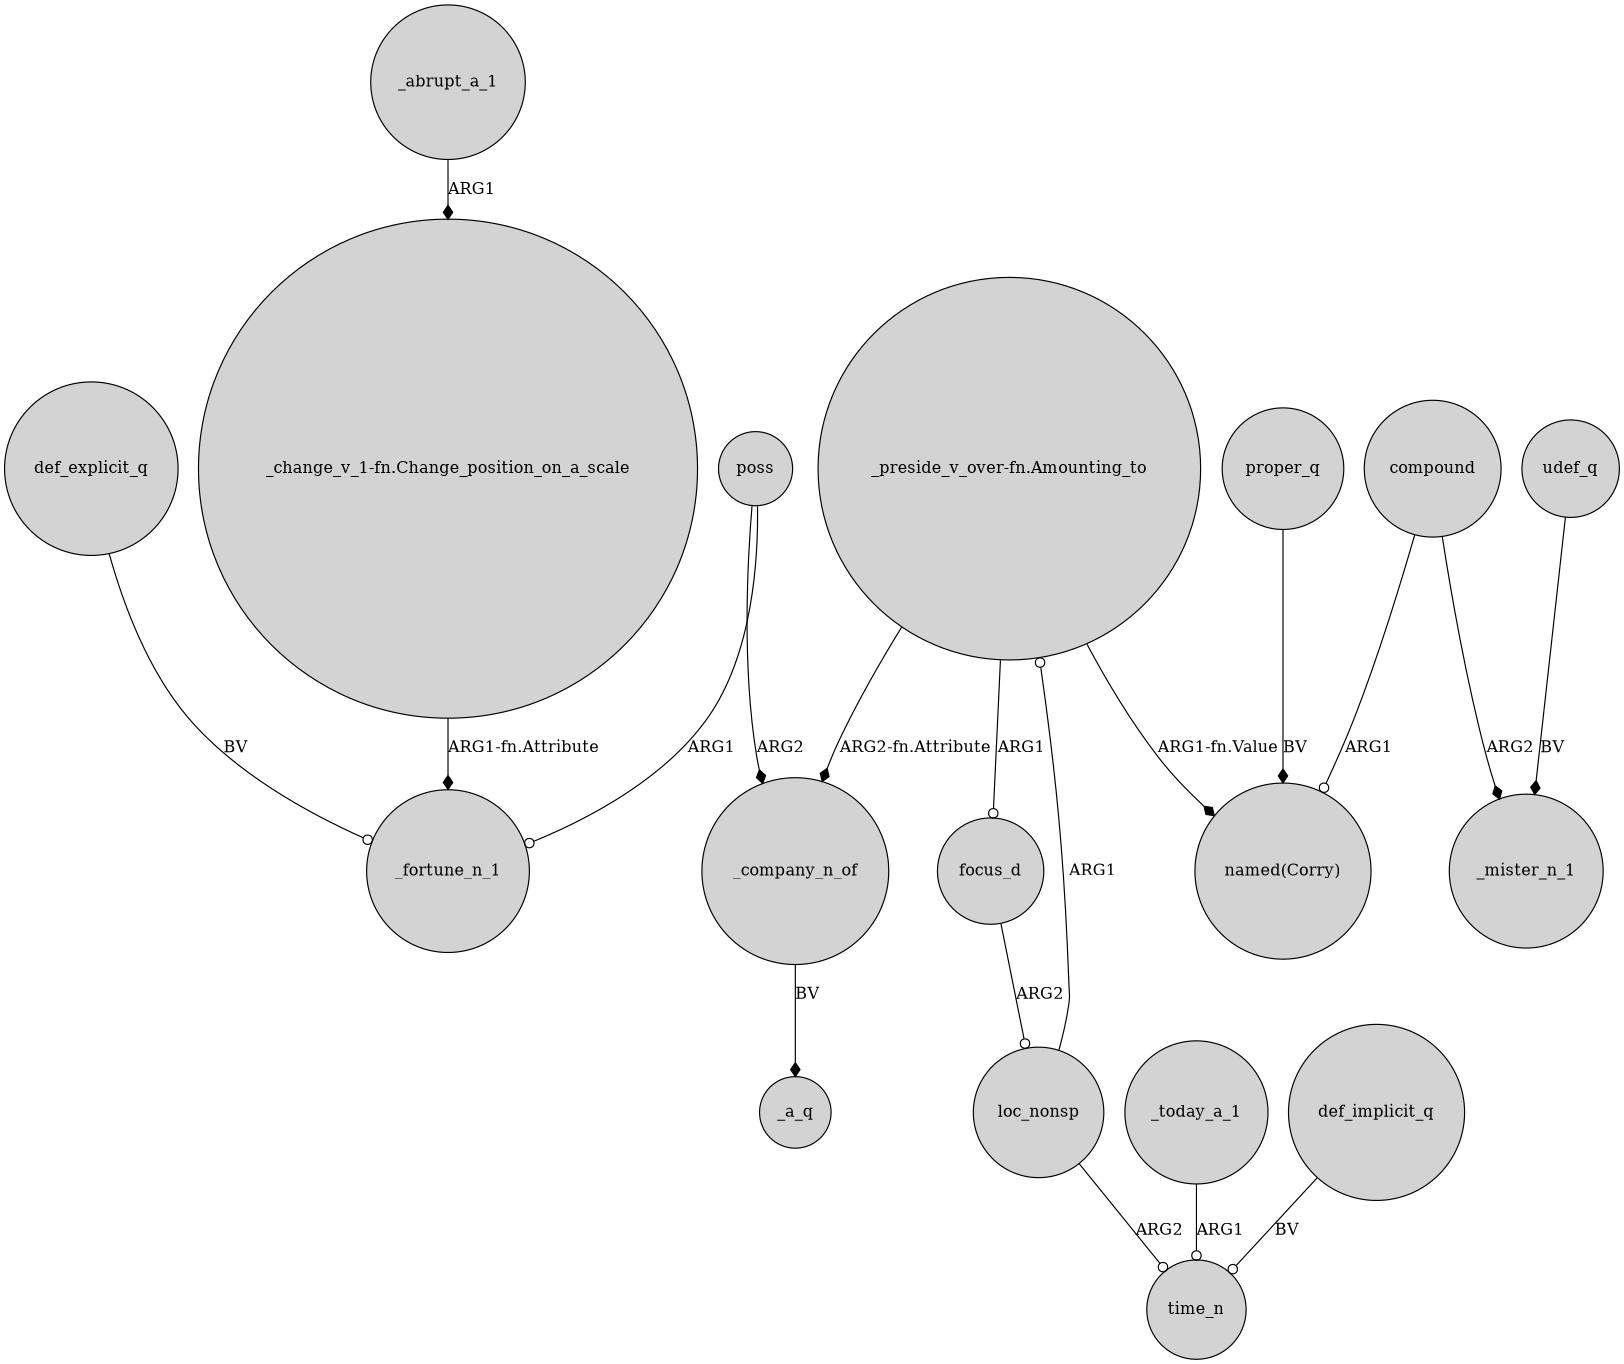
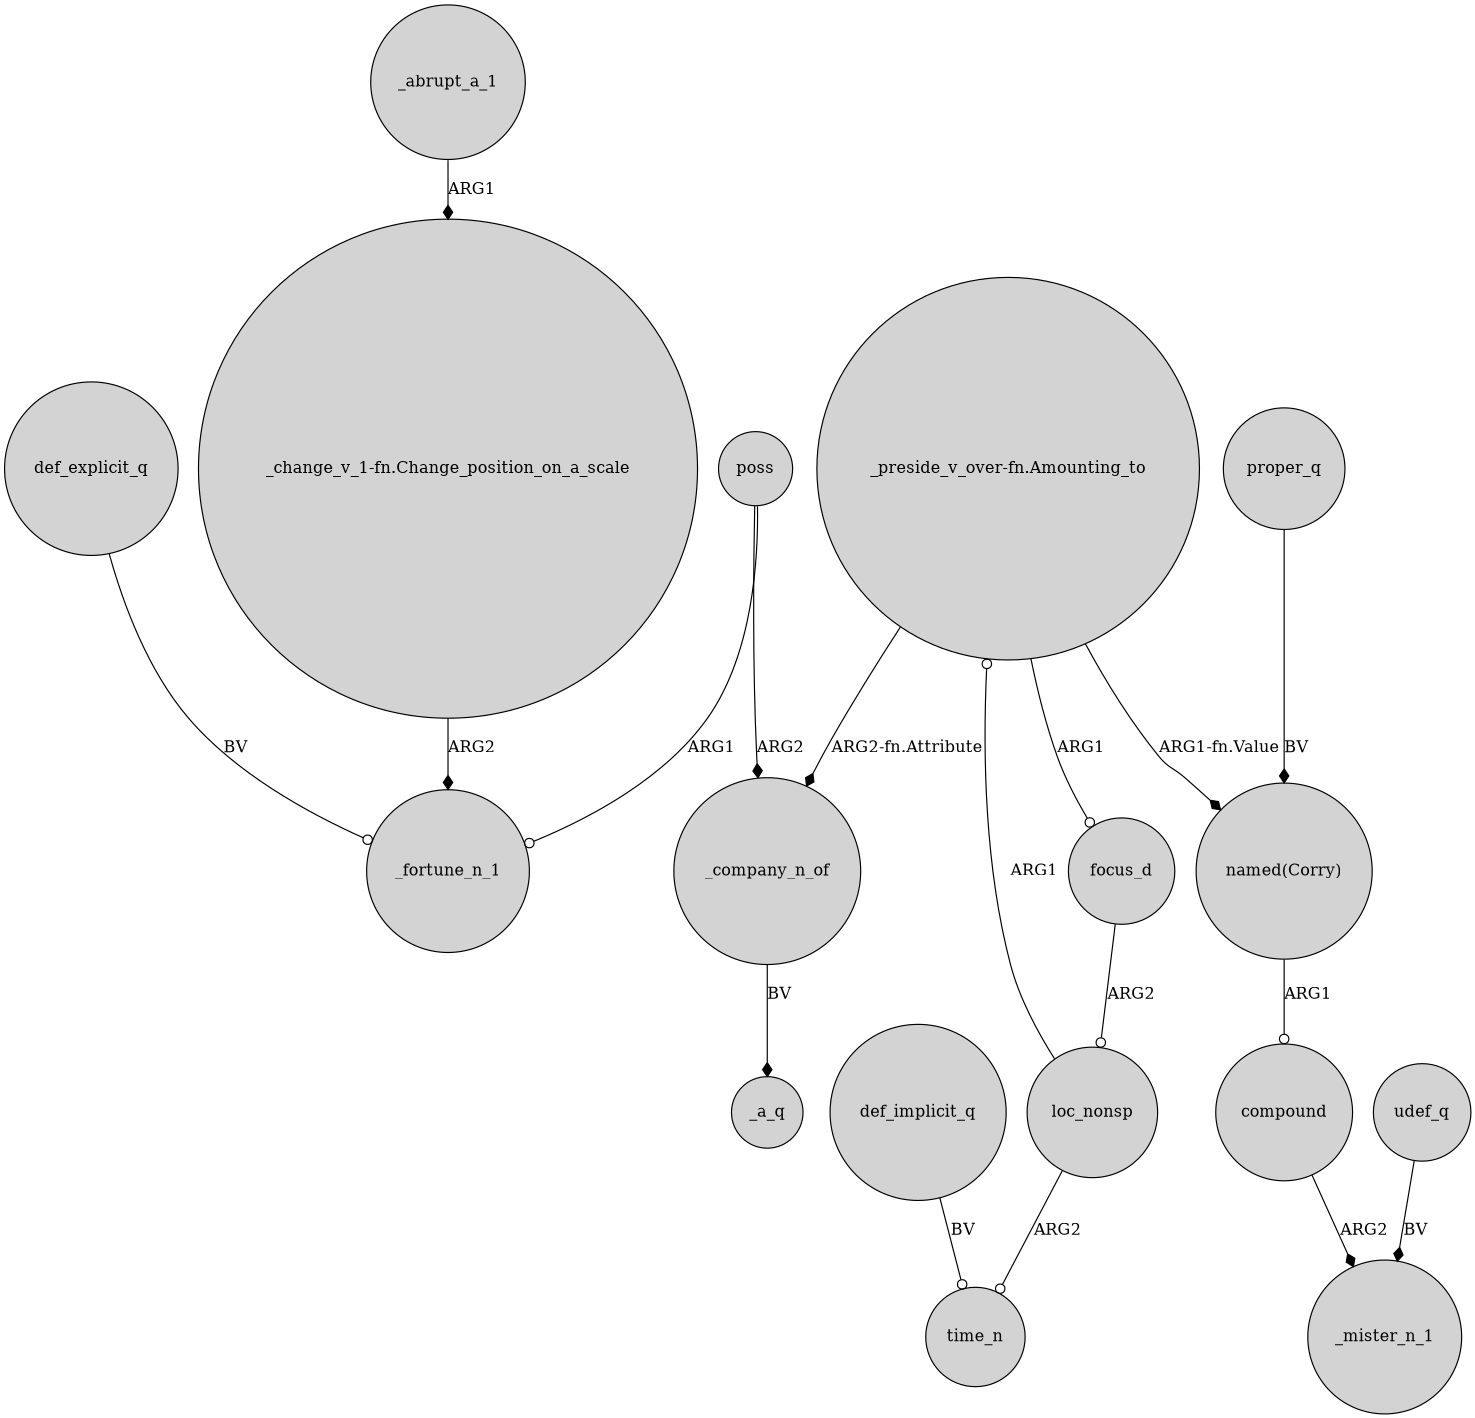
(1375, 661) -> (1284, 997)
(524, 748) -> (472, 748)
(1196, 1112) -> none
